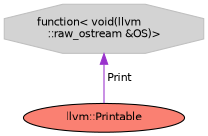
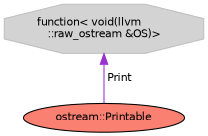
(104, 118) -> (104, 118)
